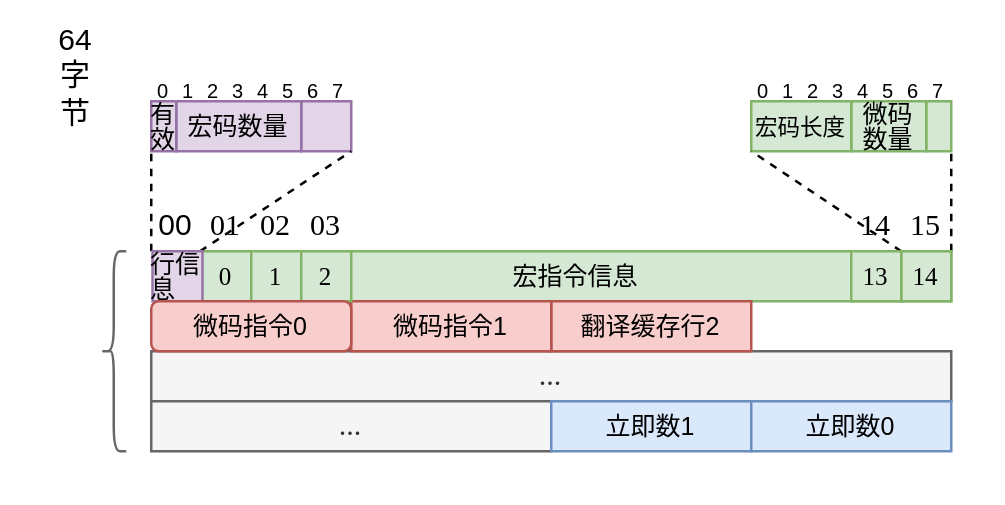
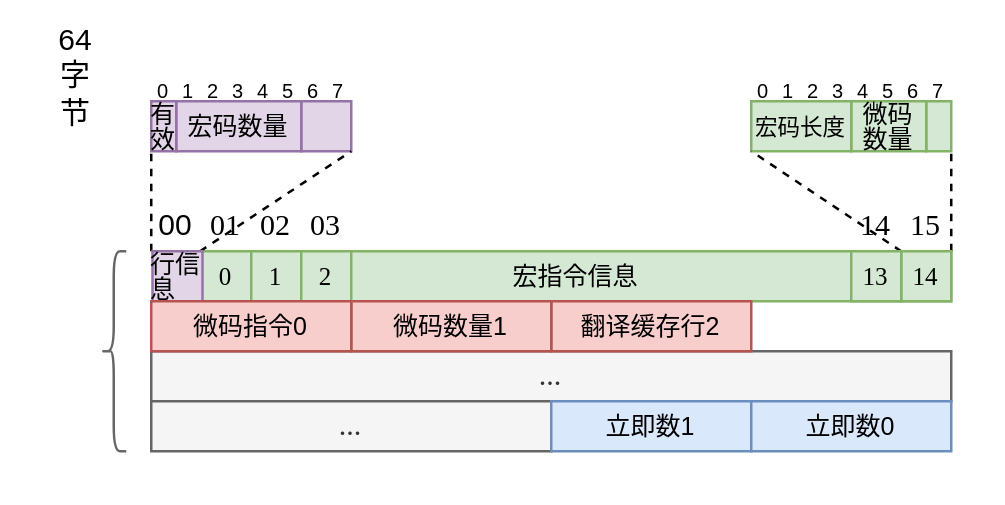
(251, 326) -> (251, 326)
(451, 326) -> (451, 326)
